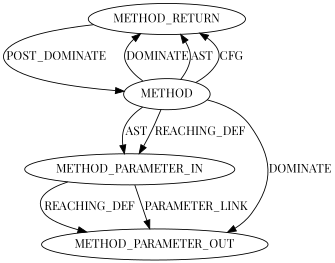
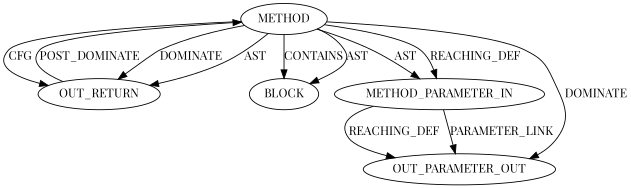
(167, 19) -> (99, 94)
none -> (284, 94)
(155, 244) -> (459, 169)
